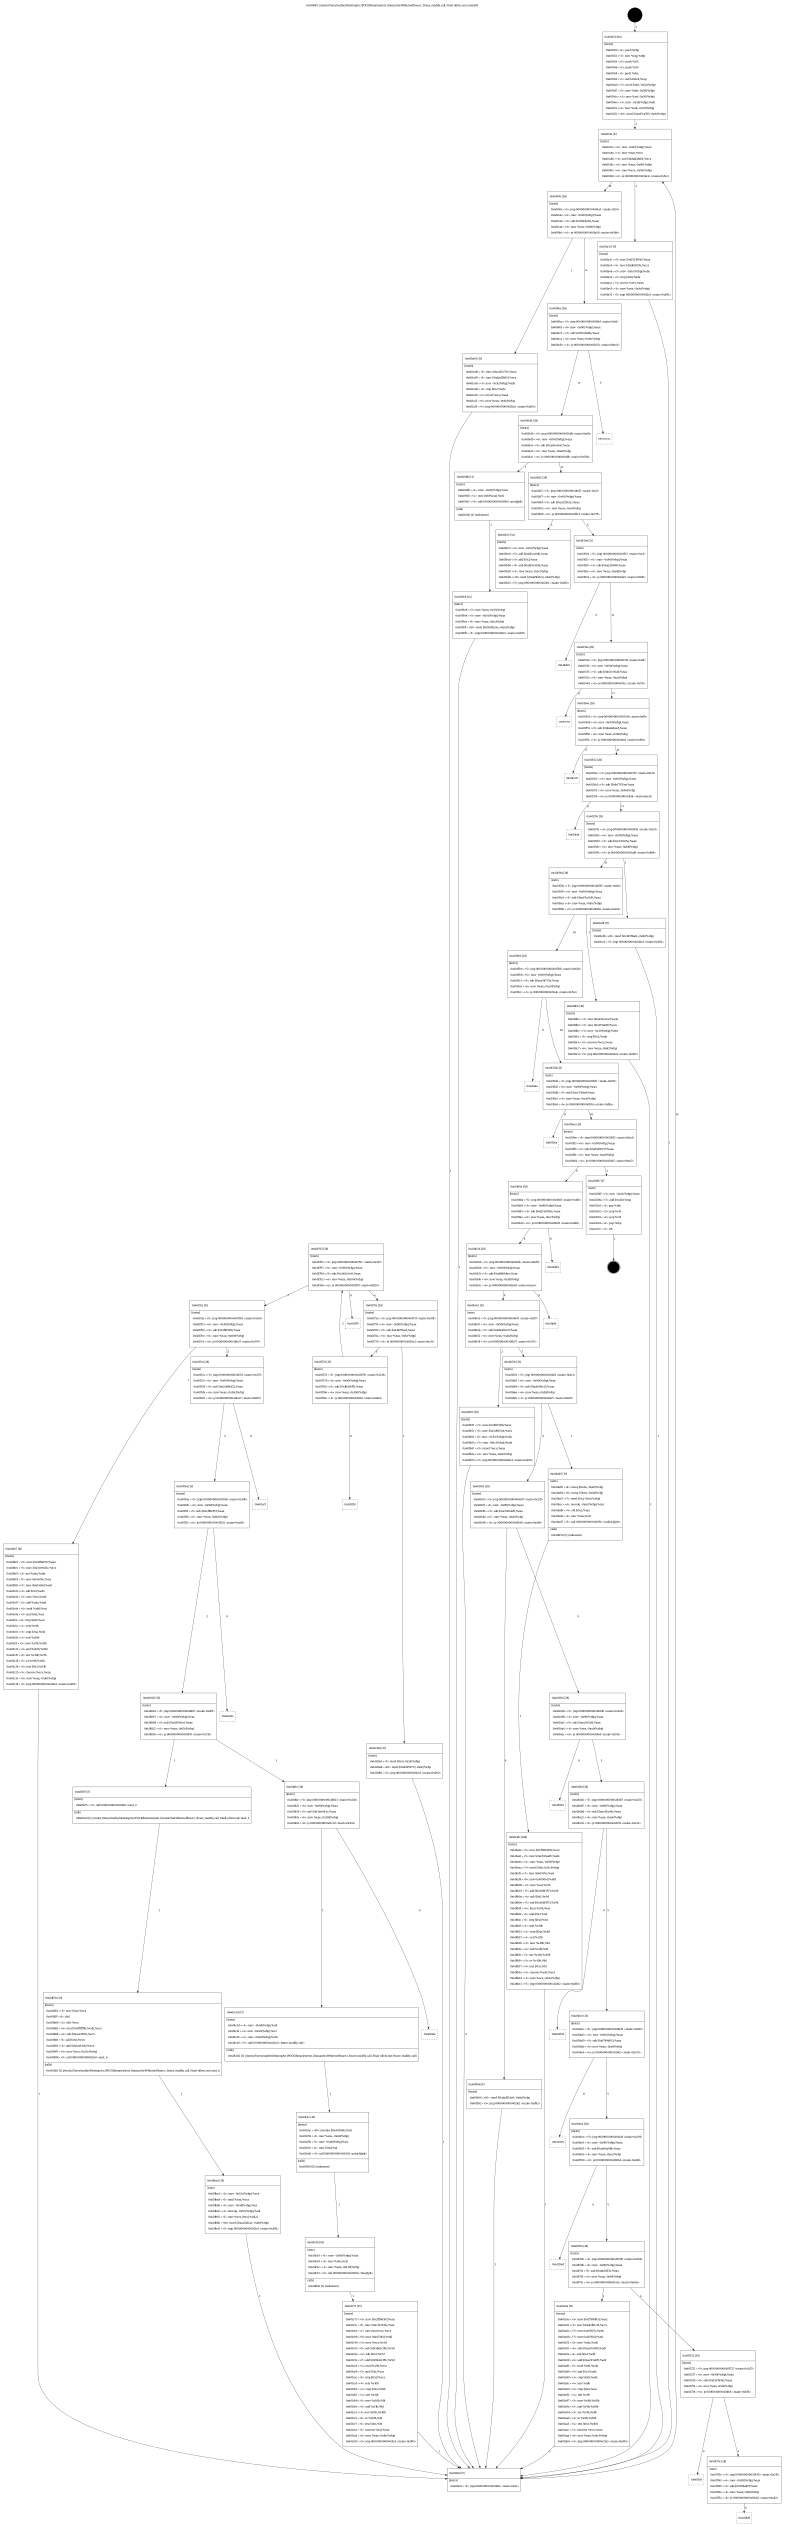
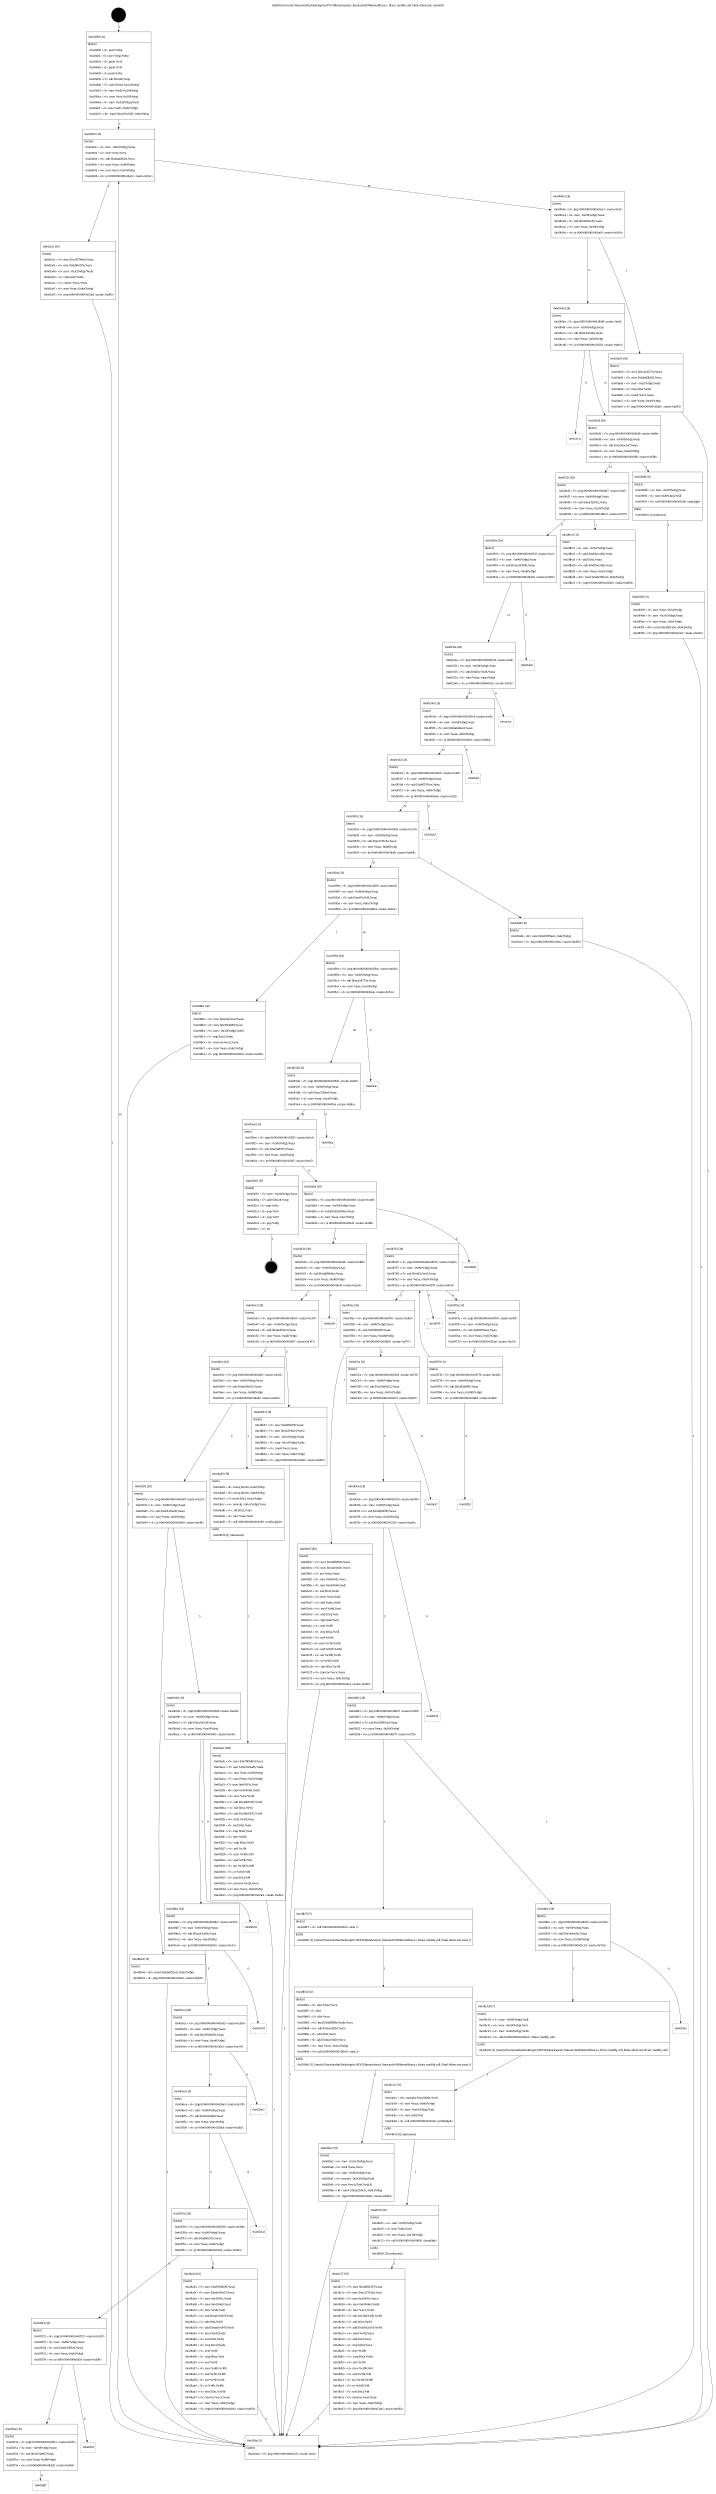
(405, 1761) -> none
